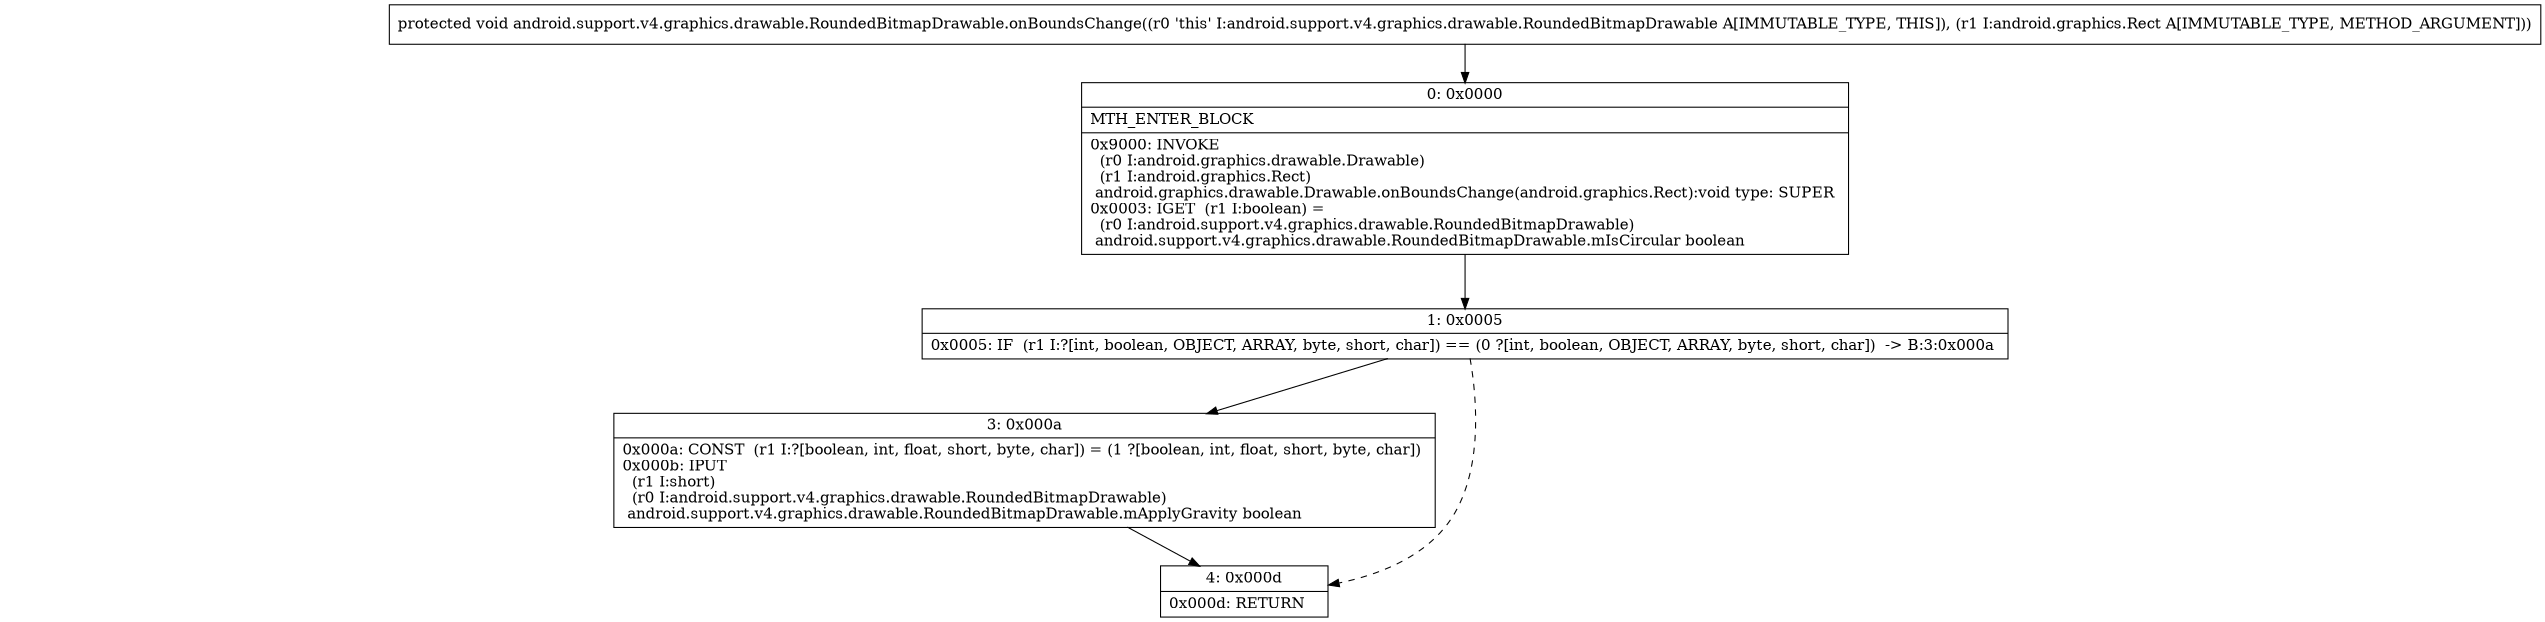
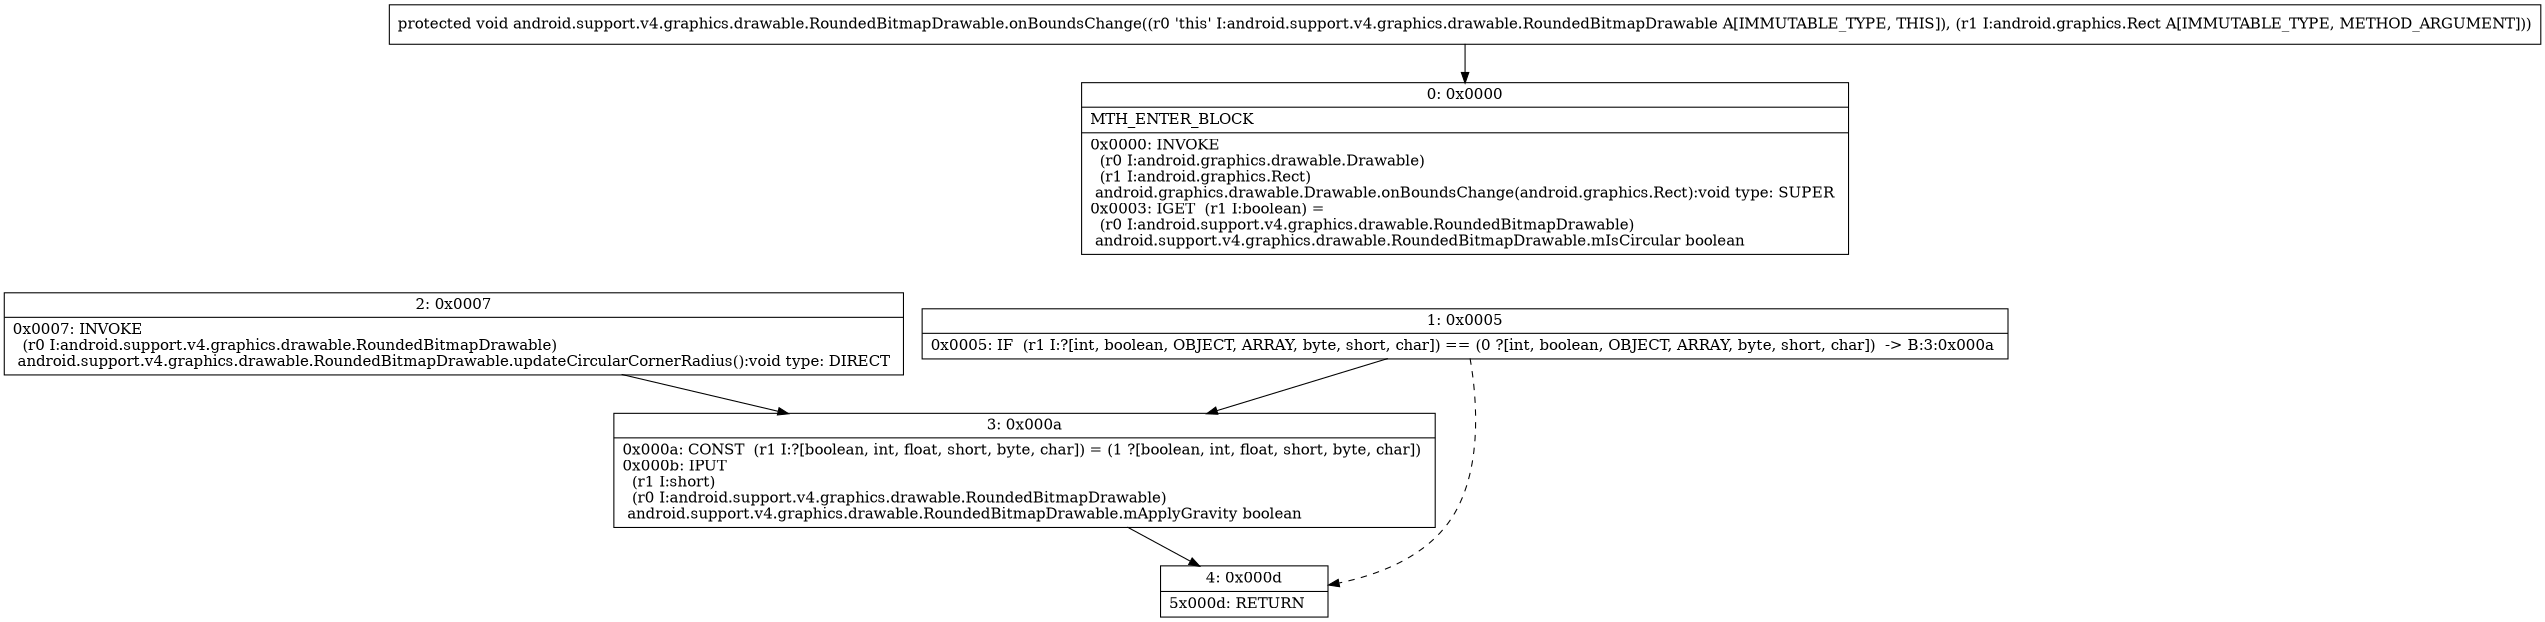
(1160, 145) -> (1160, 145)
(1465, 276) -> none
none -> (454, 334)
(1244, 604) -> (1244, 604)
